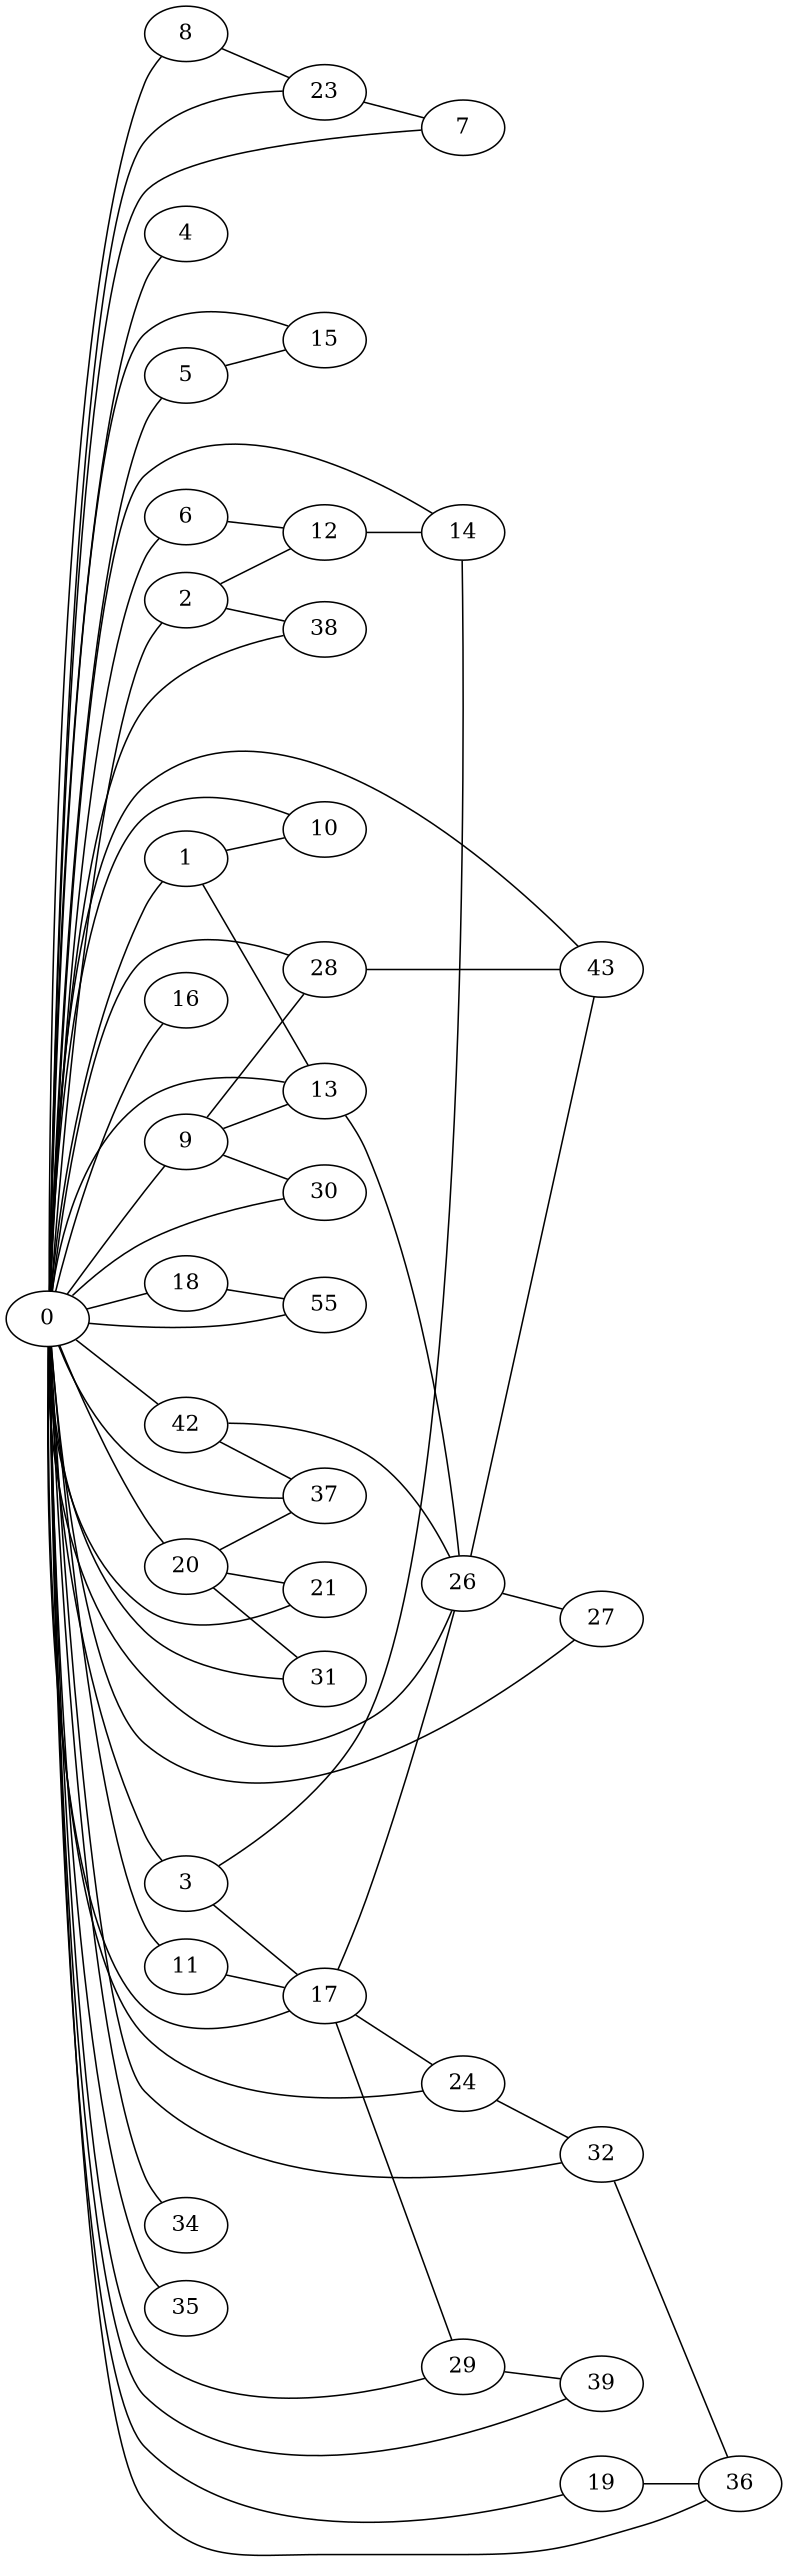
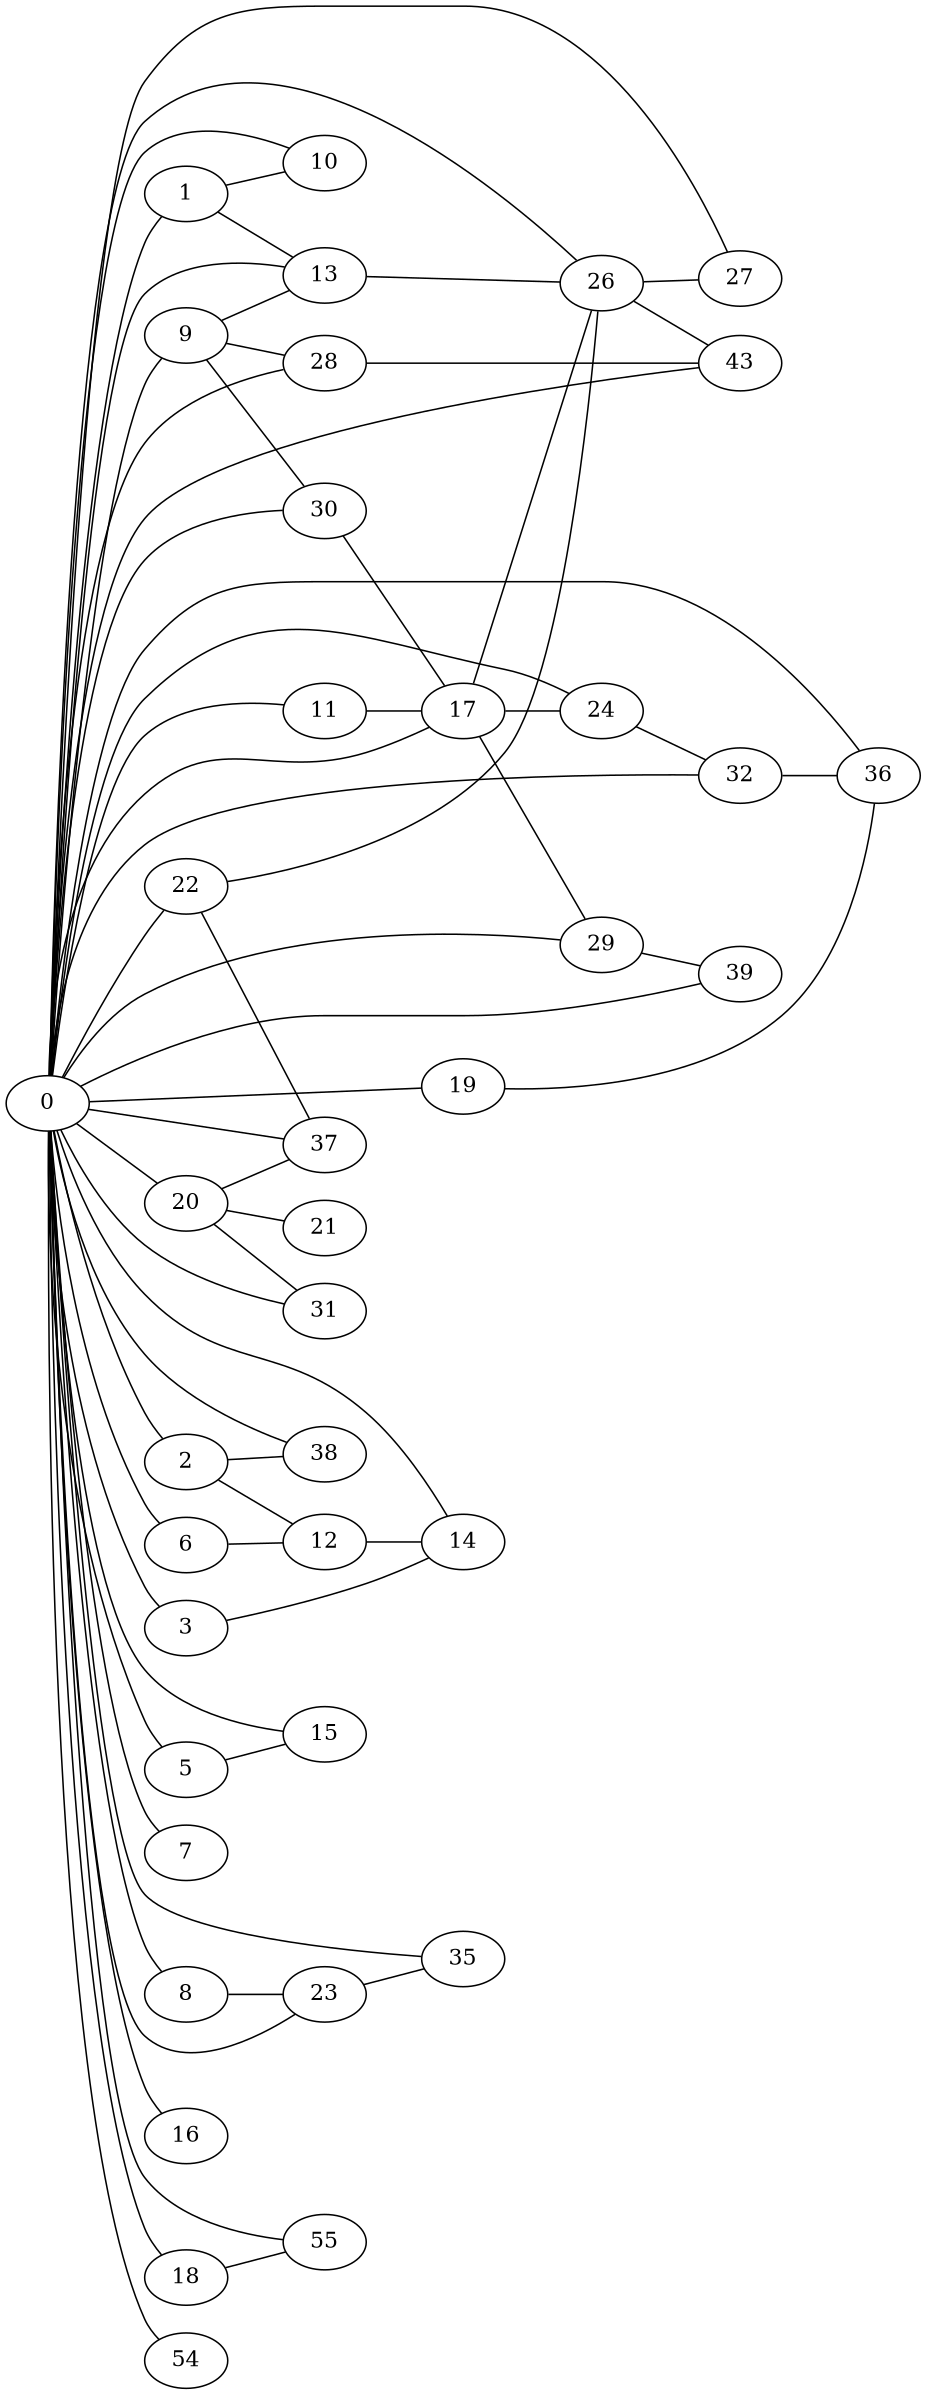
(394, 110) -> (394, 1977)
(186, 234) -> none
(186, 1425) -> (186, 886)
(127, 1592) -> none
(255, 1940) -> (394, 611)
(186, 2225) -> (186, 2361)
